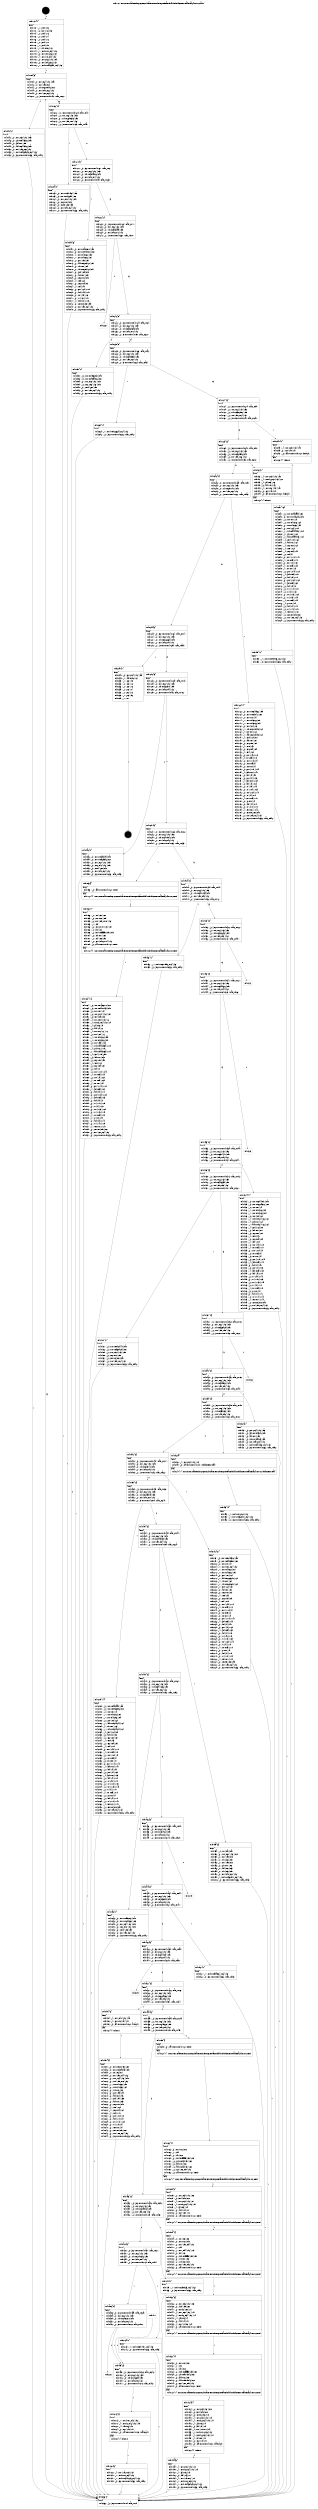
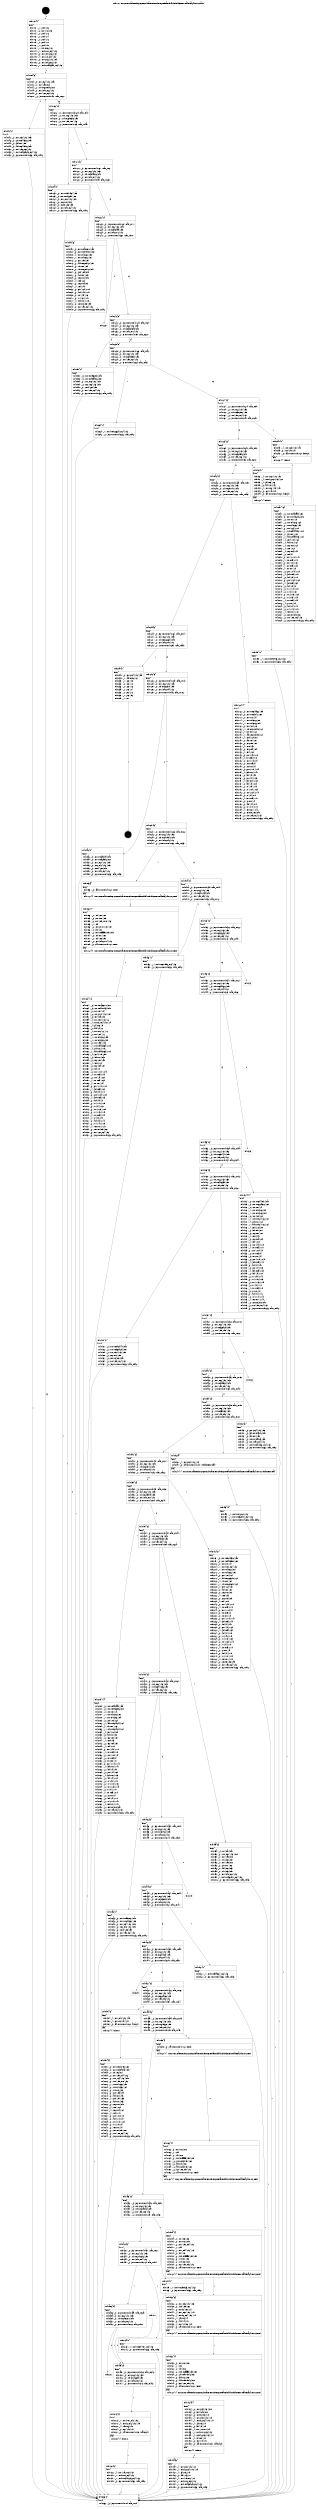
(214, 2206) -> none
